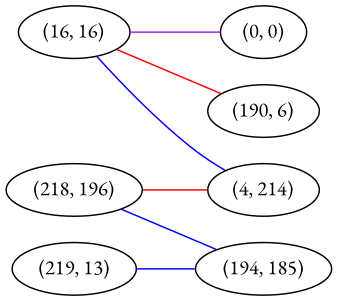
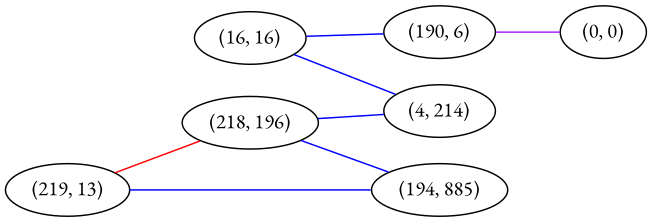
(176, 32) -> (528, 32)
(169, 72) -> (345, 35)
none -> (157, 157)
(175, 190) -> (351, 117)
(264, 269) -> (440, 190)
